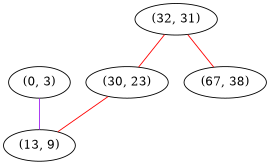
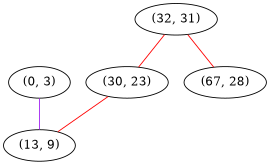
(225, 82) -> (225, 82)
